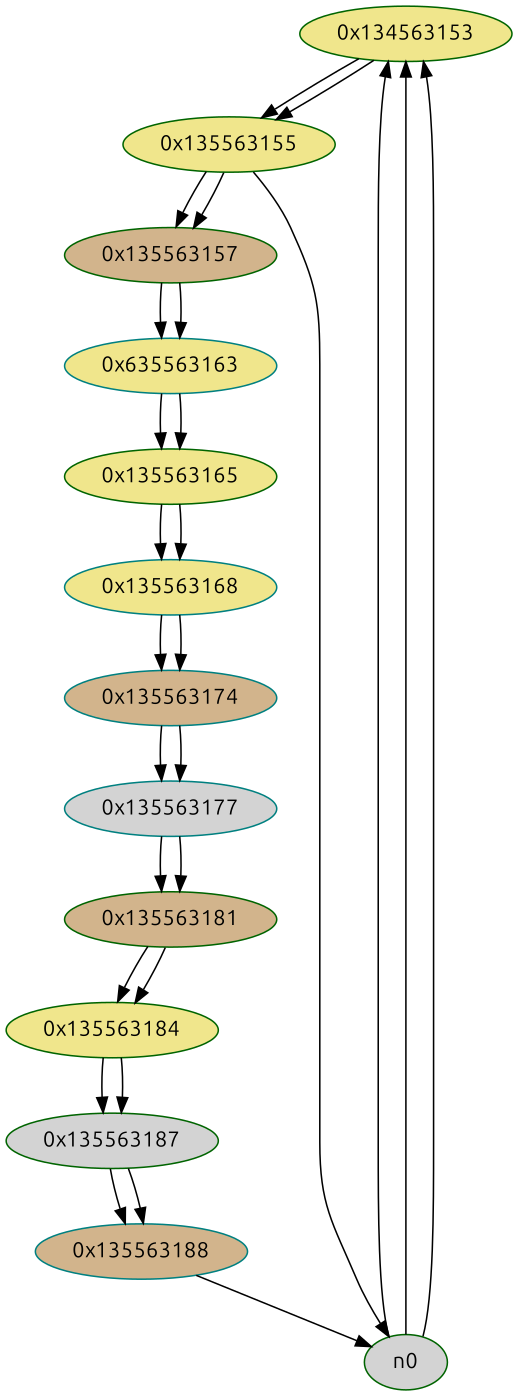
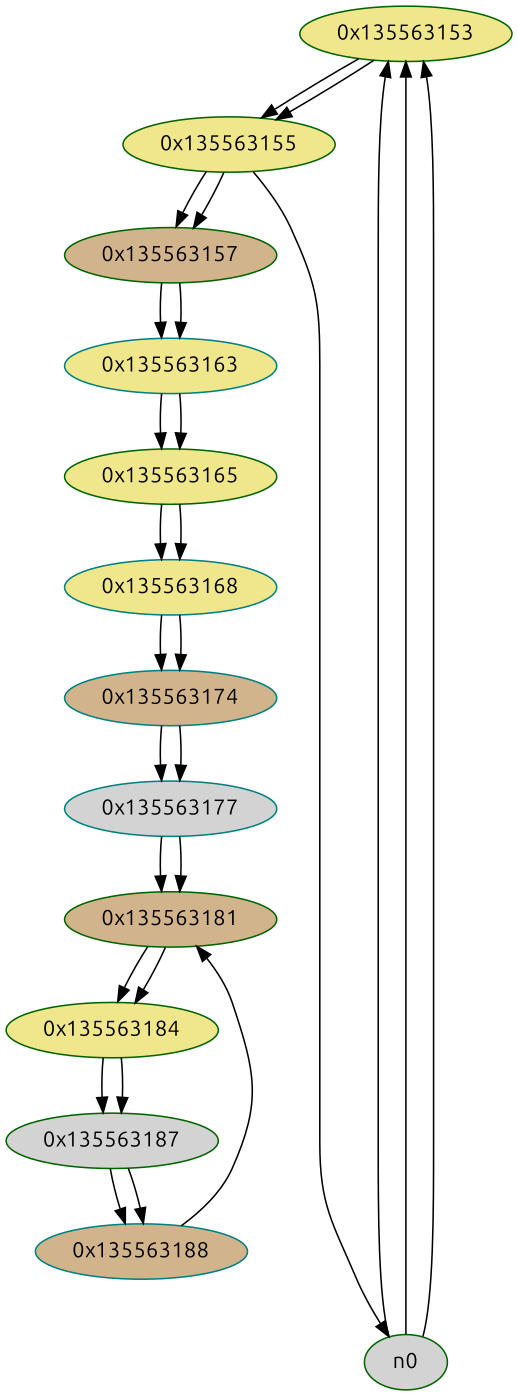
(406, 34) -> (406, 34)
(171, 366) -> (171, 366)
(277, 1308) -> (252, 1099)
